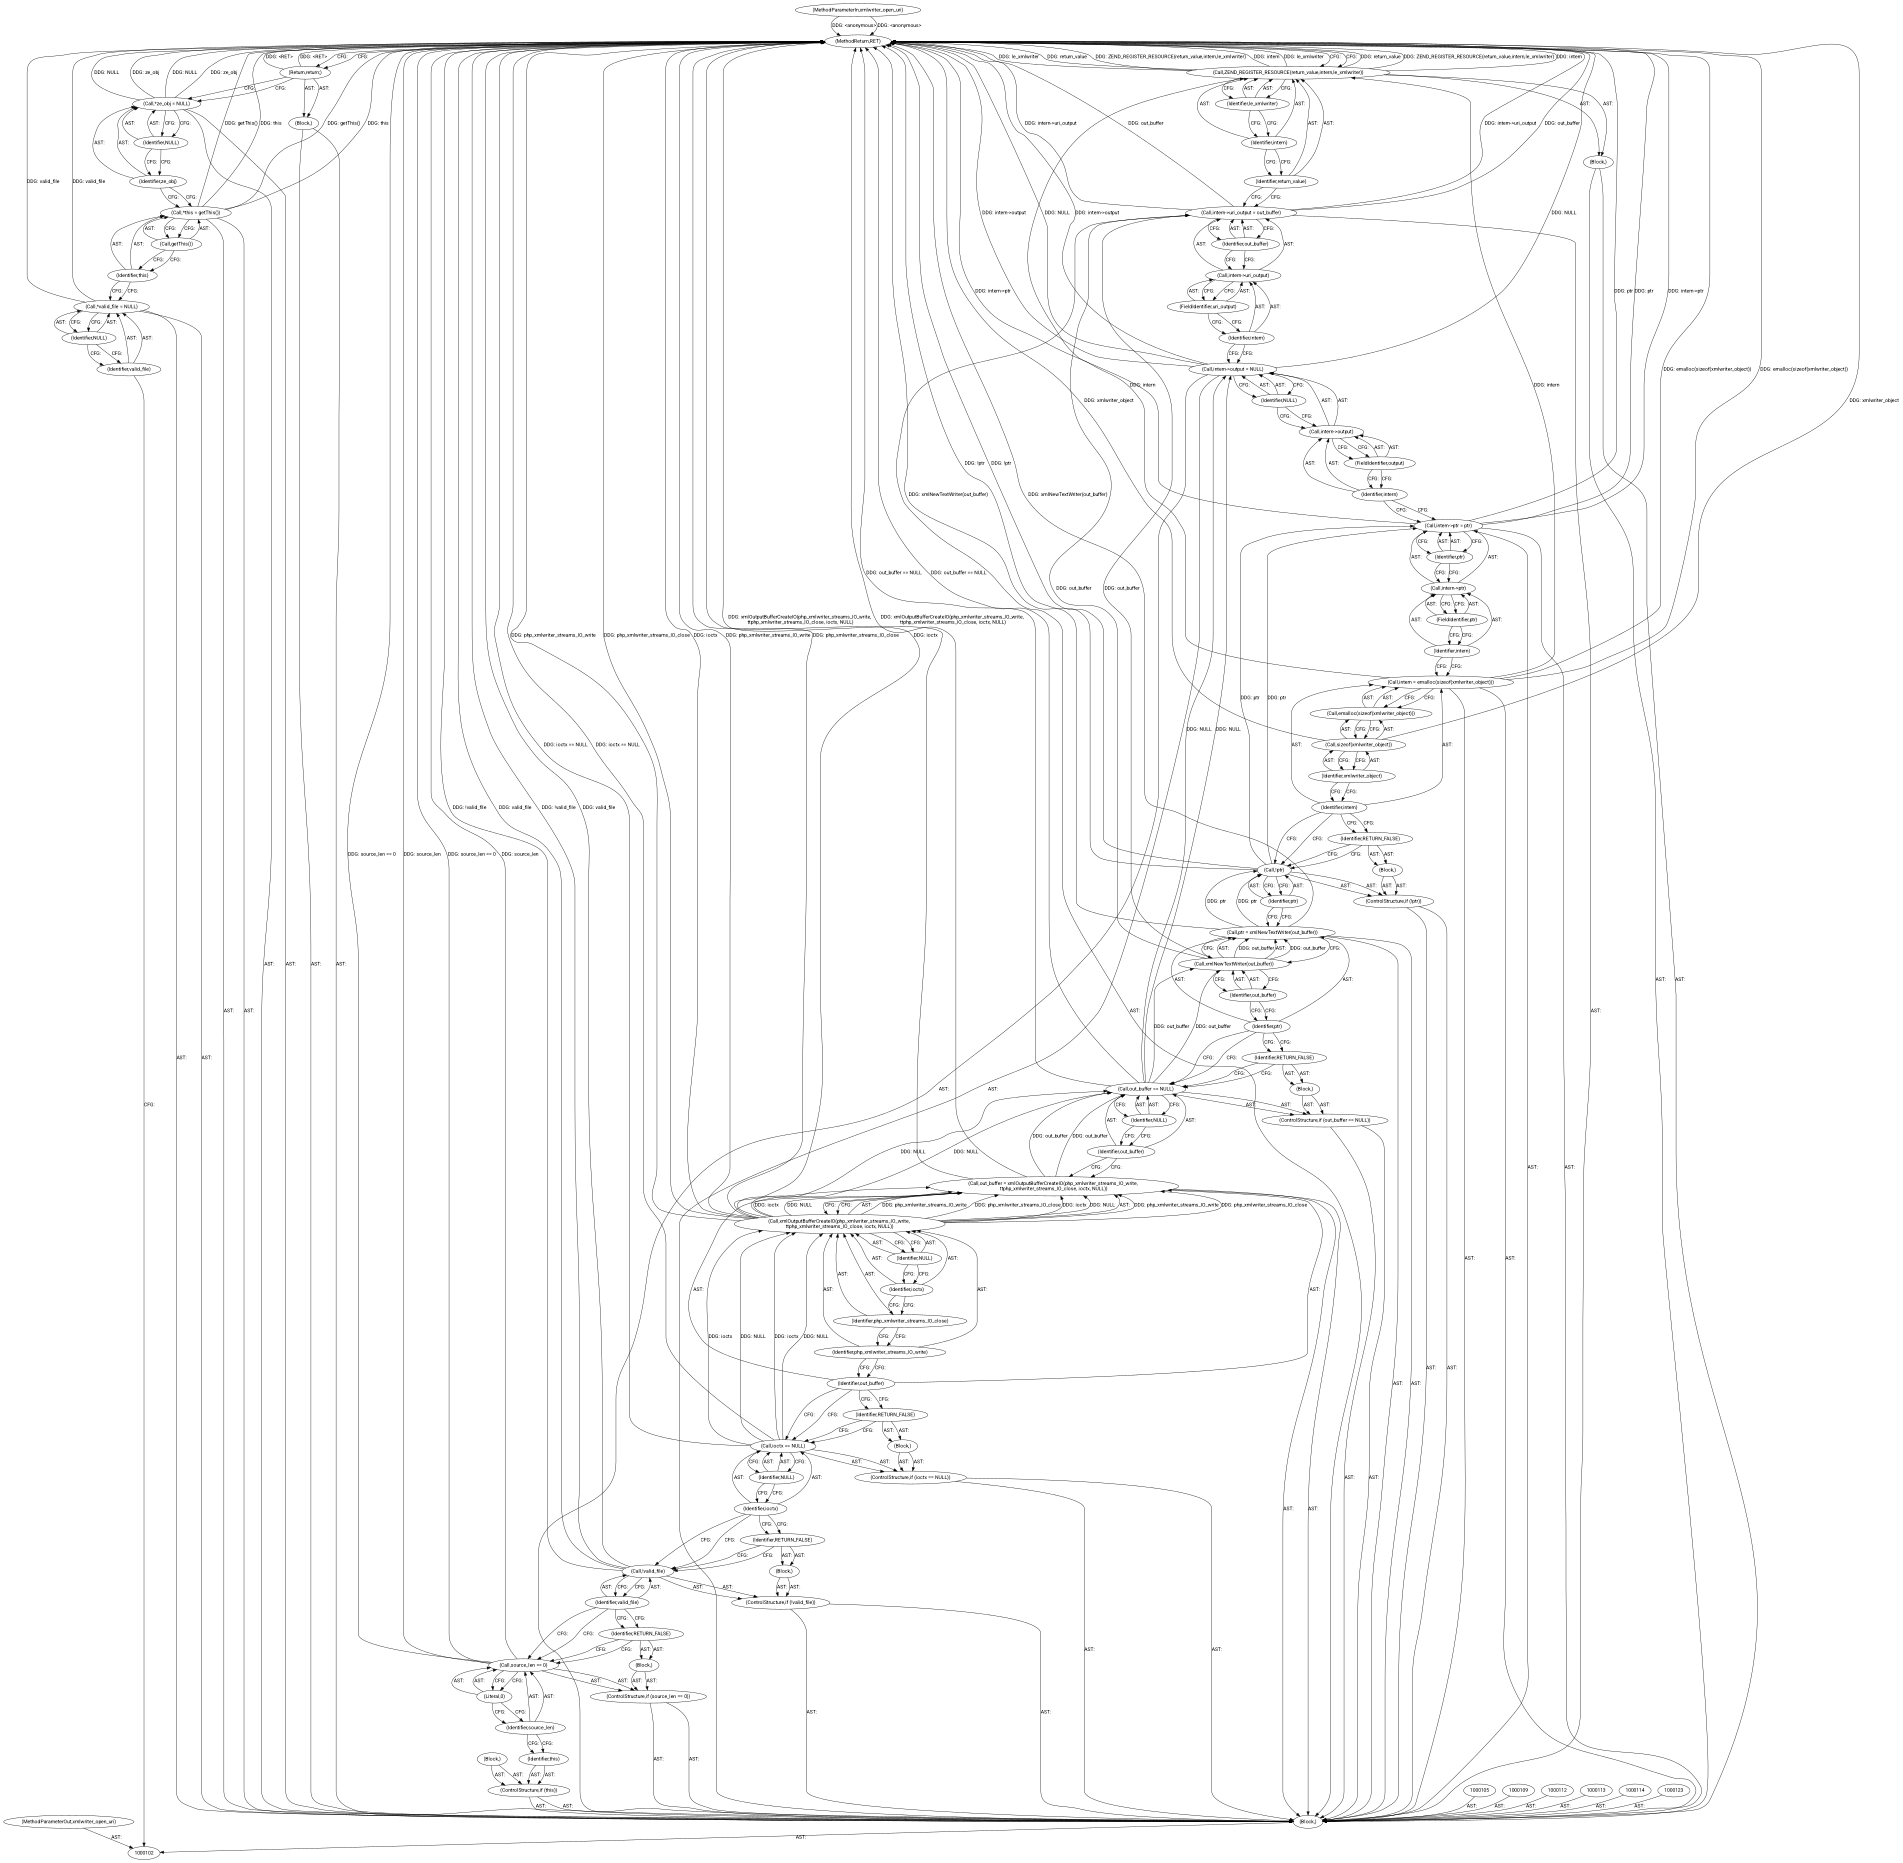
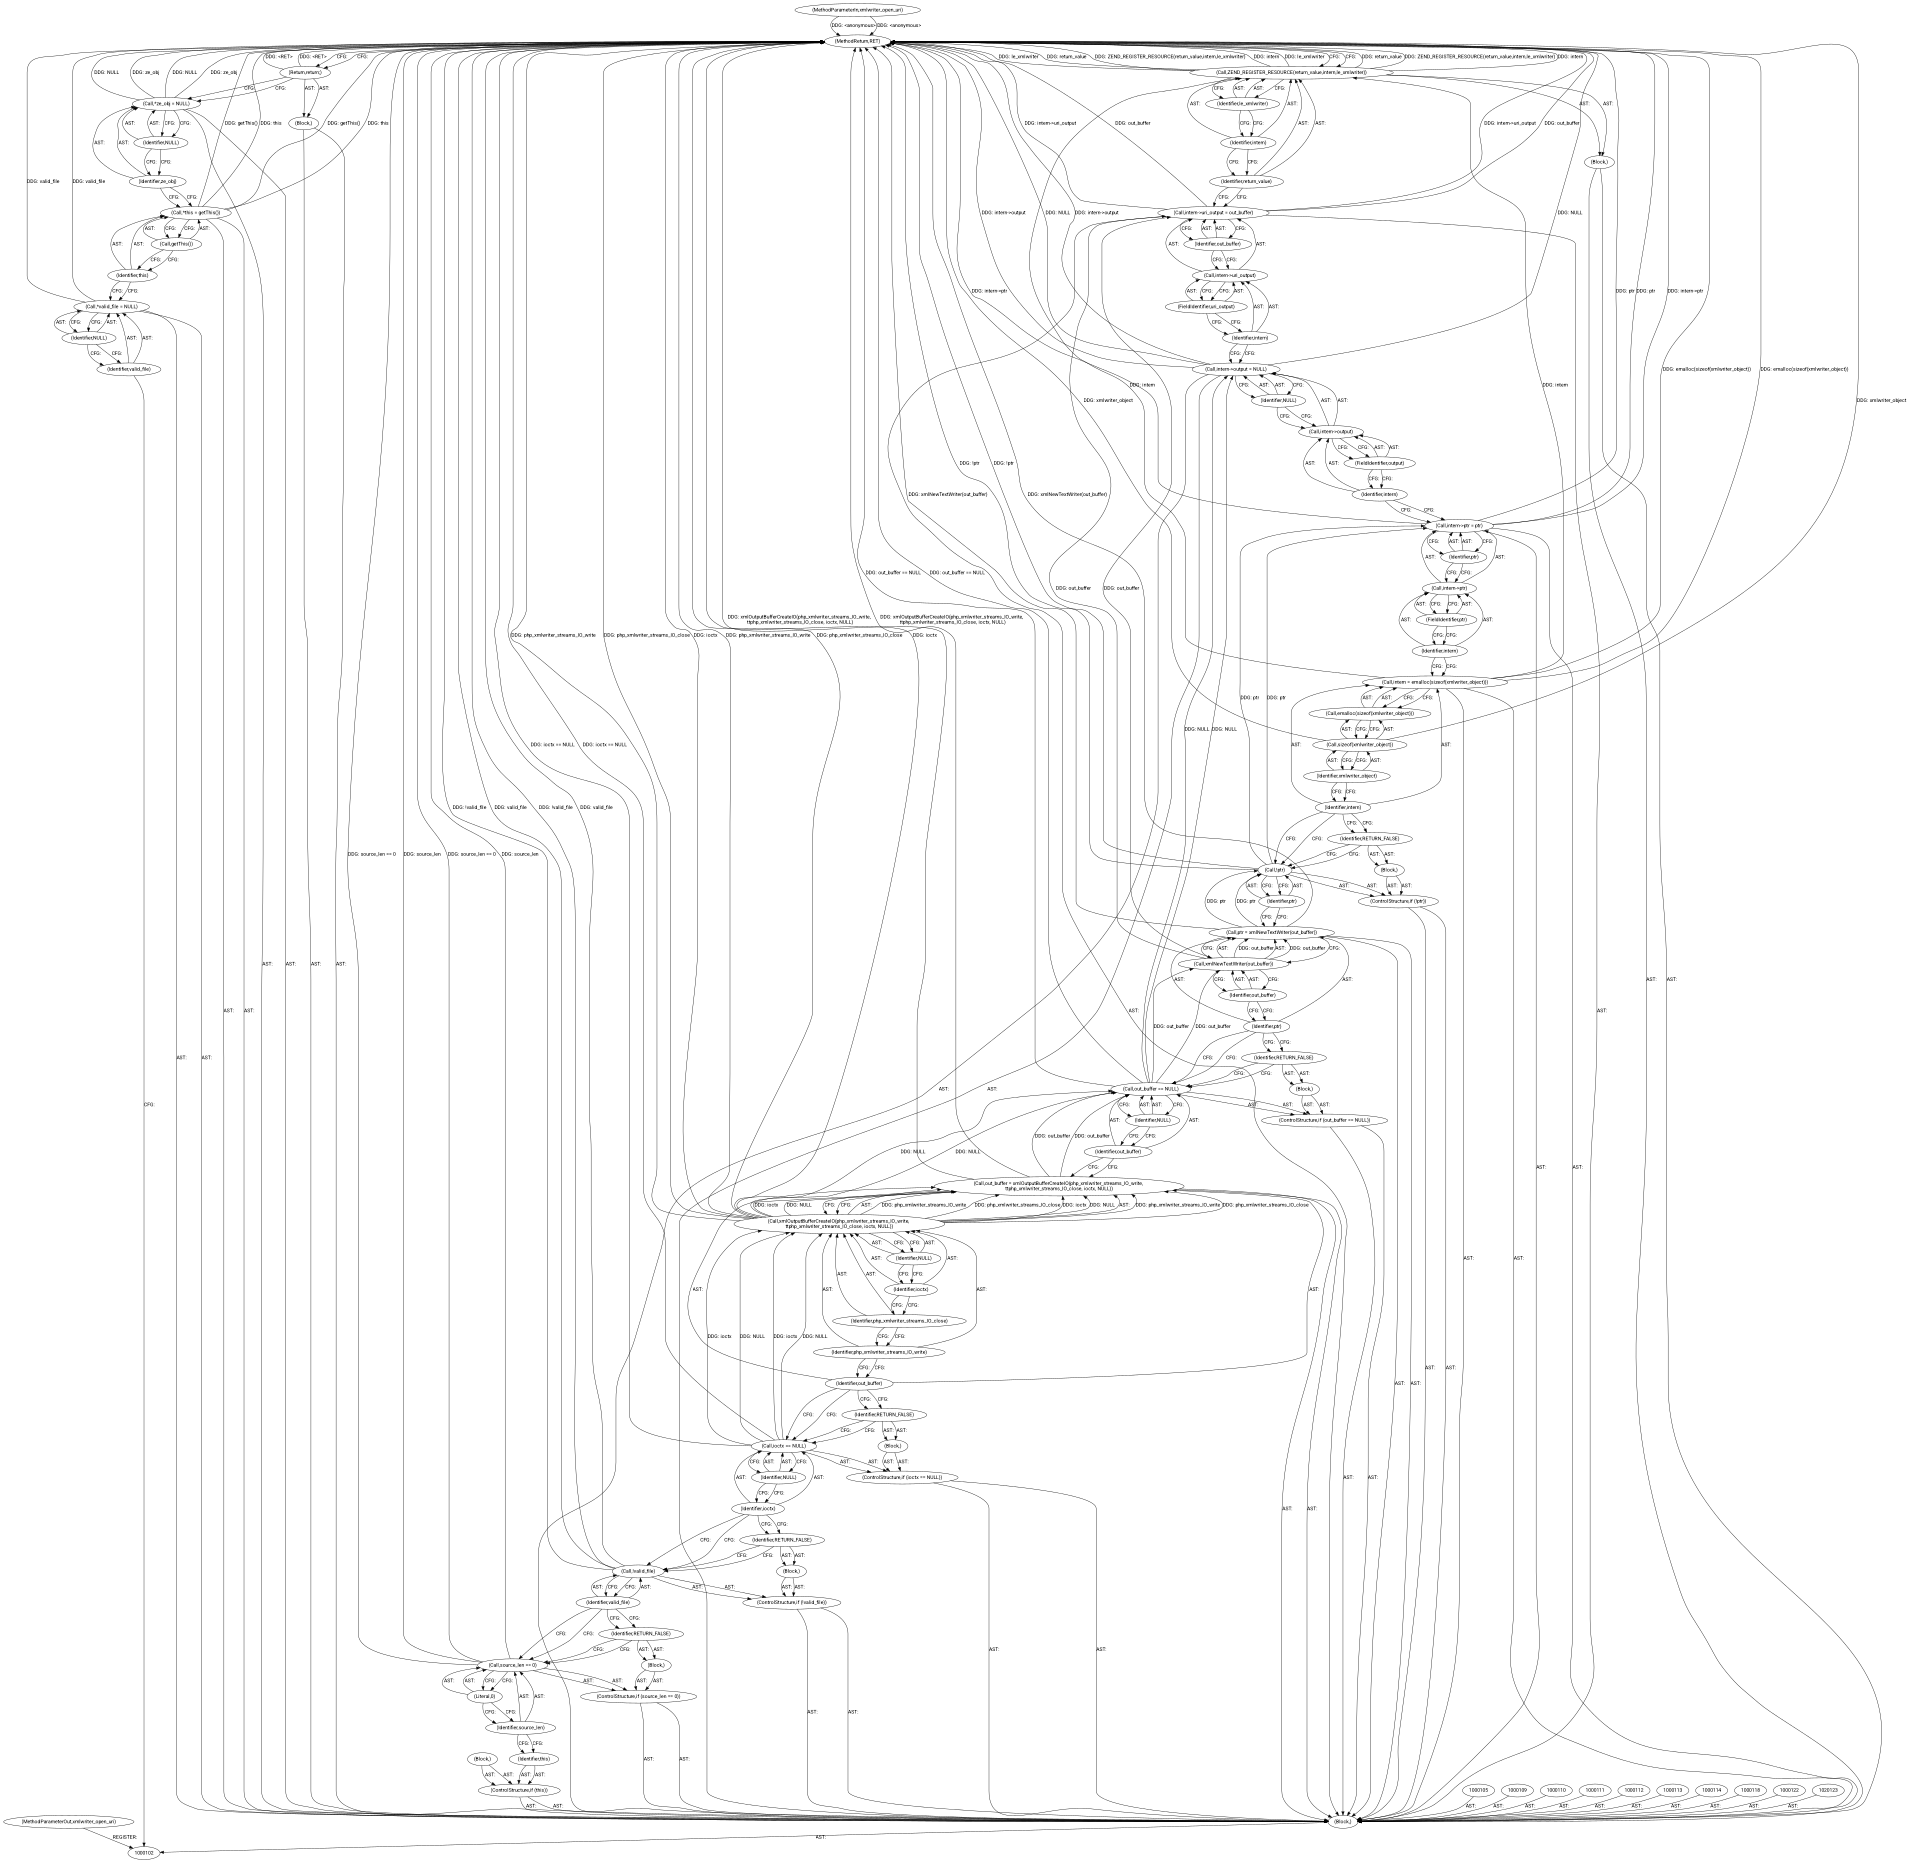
none -> (1556, 1791)
none -> (1595, 1791)
(1674, 1791) -> (1828, 1791)
none -> (1751, 1791)
none -> (1789, 1791)
(117, 1837) -> (126, 1837)
